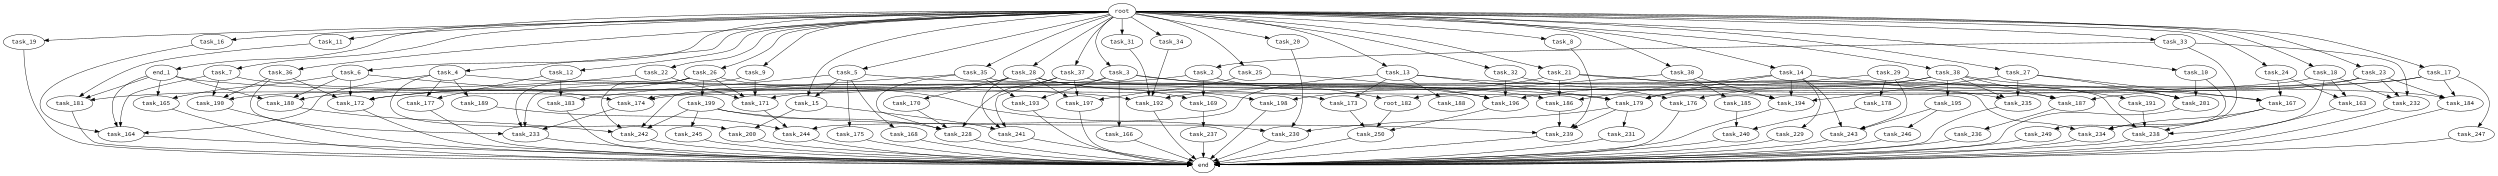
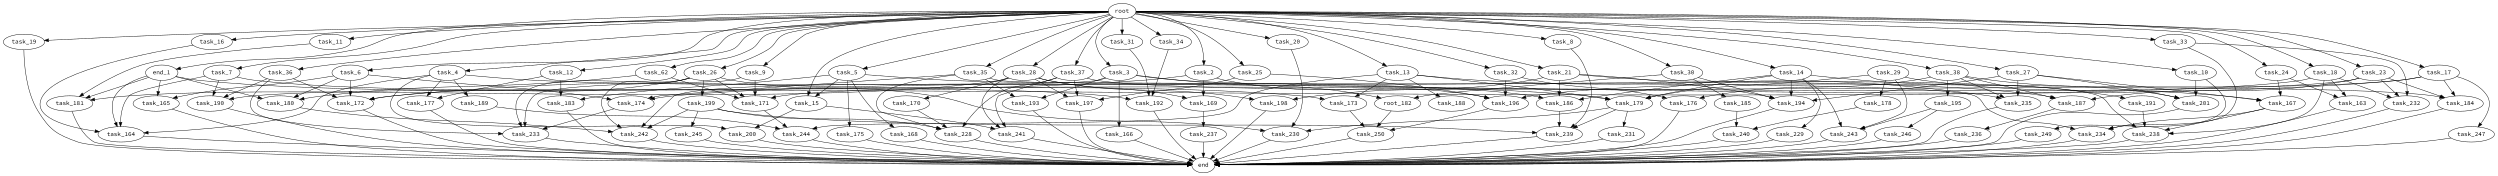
(1711, 48) -> (1192, 31)
(656, 73) -> (656, 73)
(1550, 86) -> none
